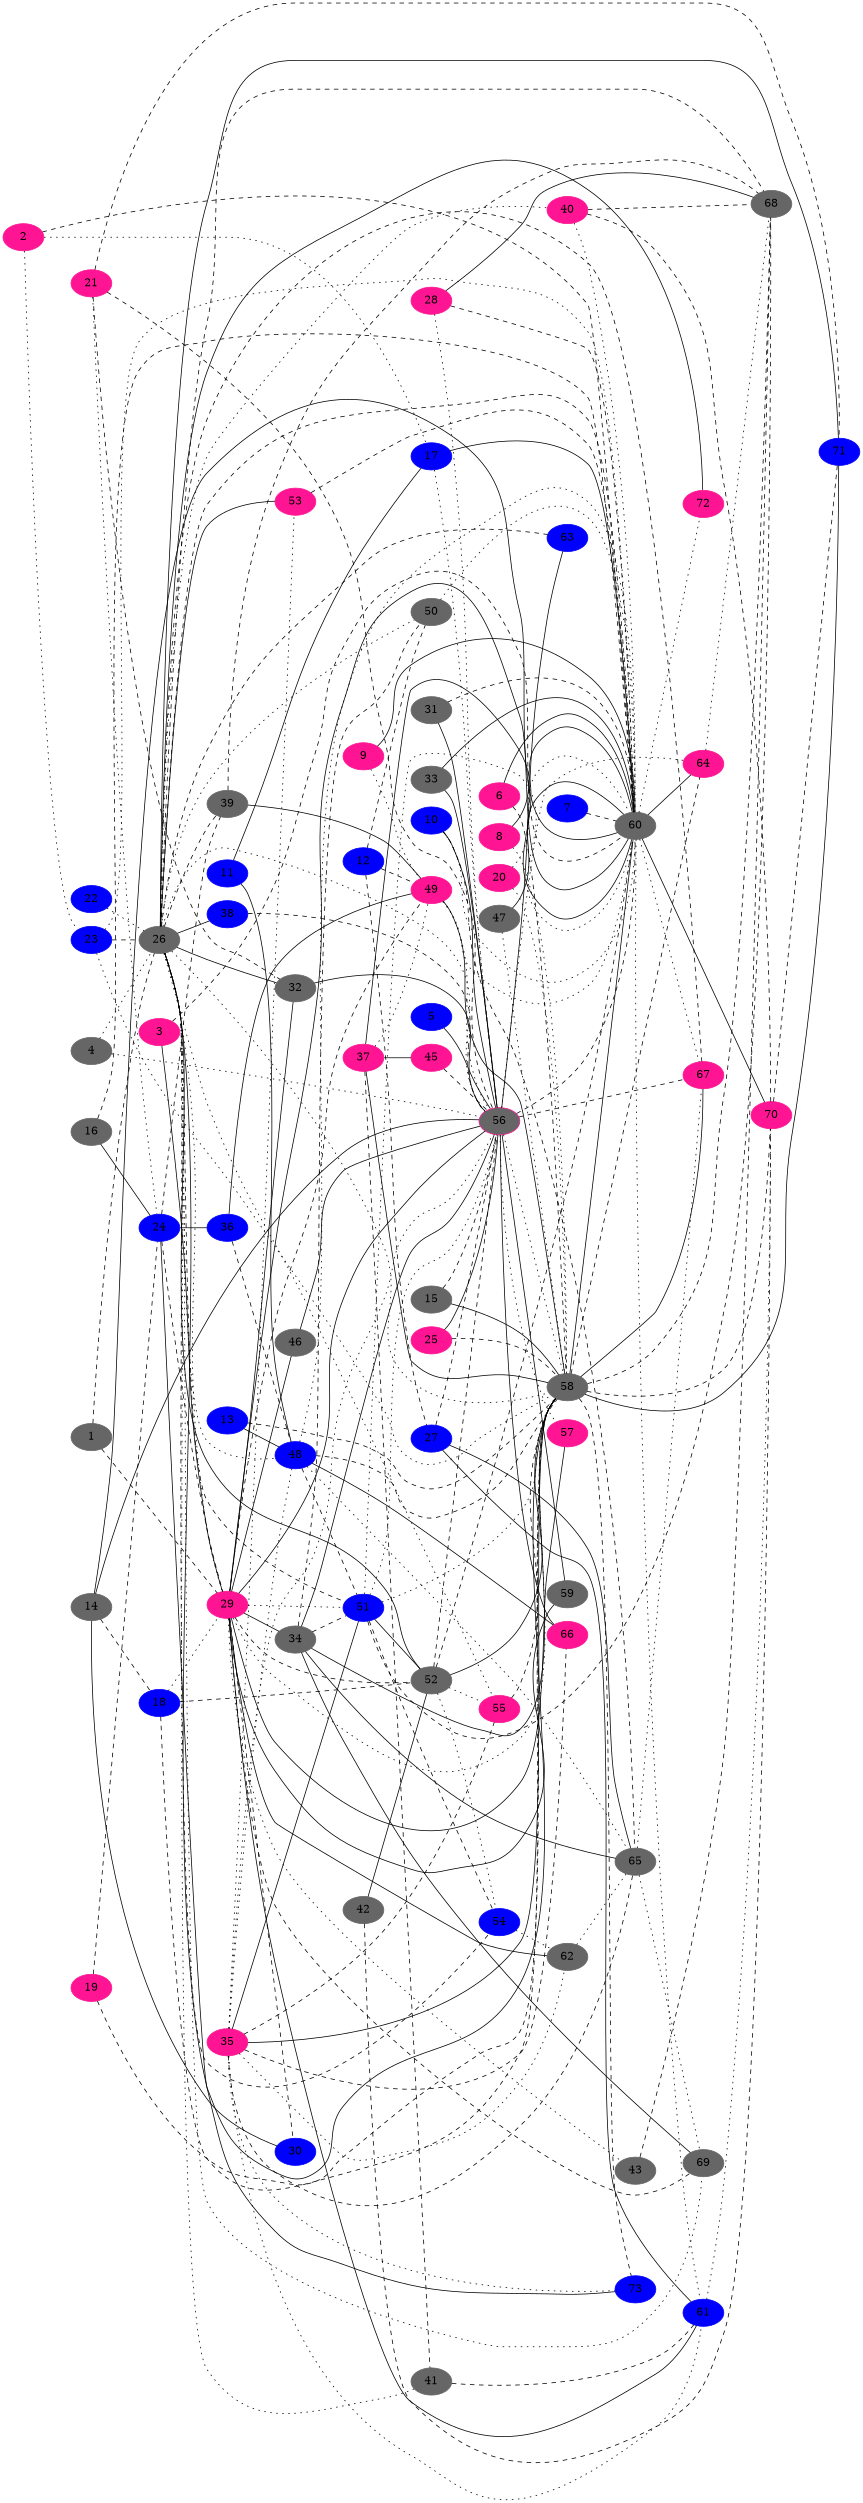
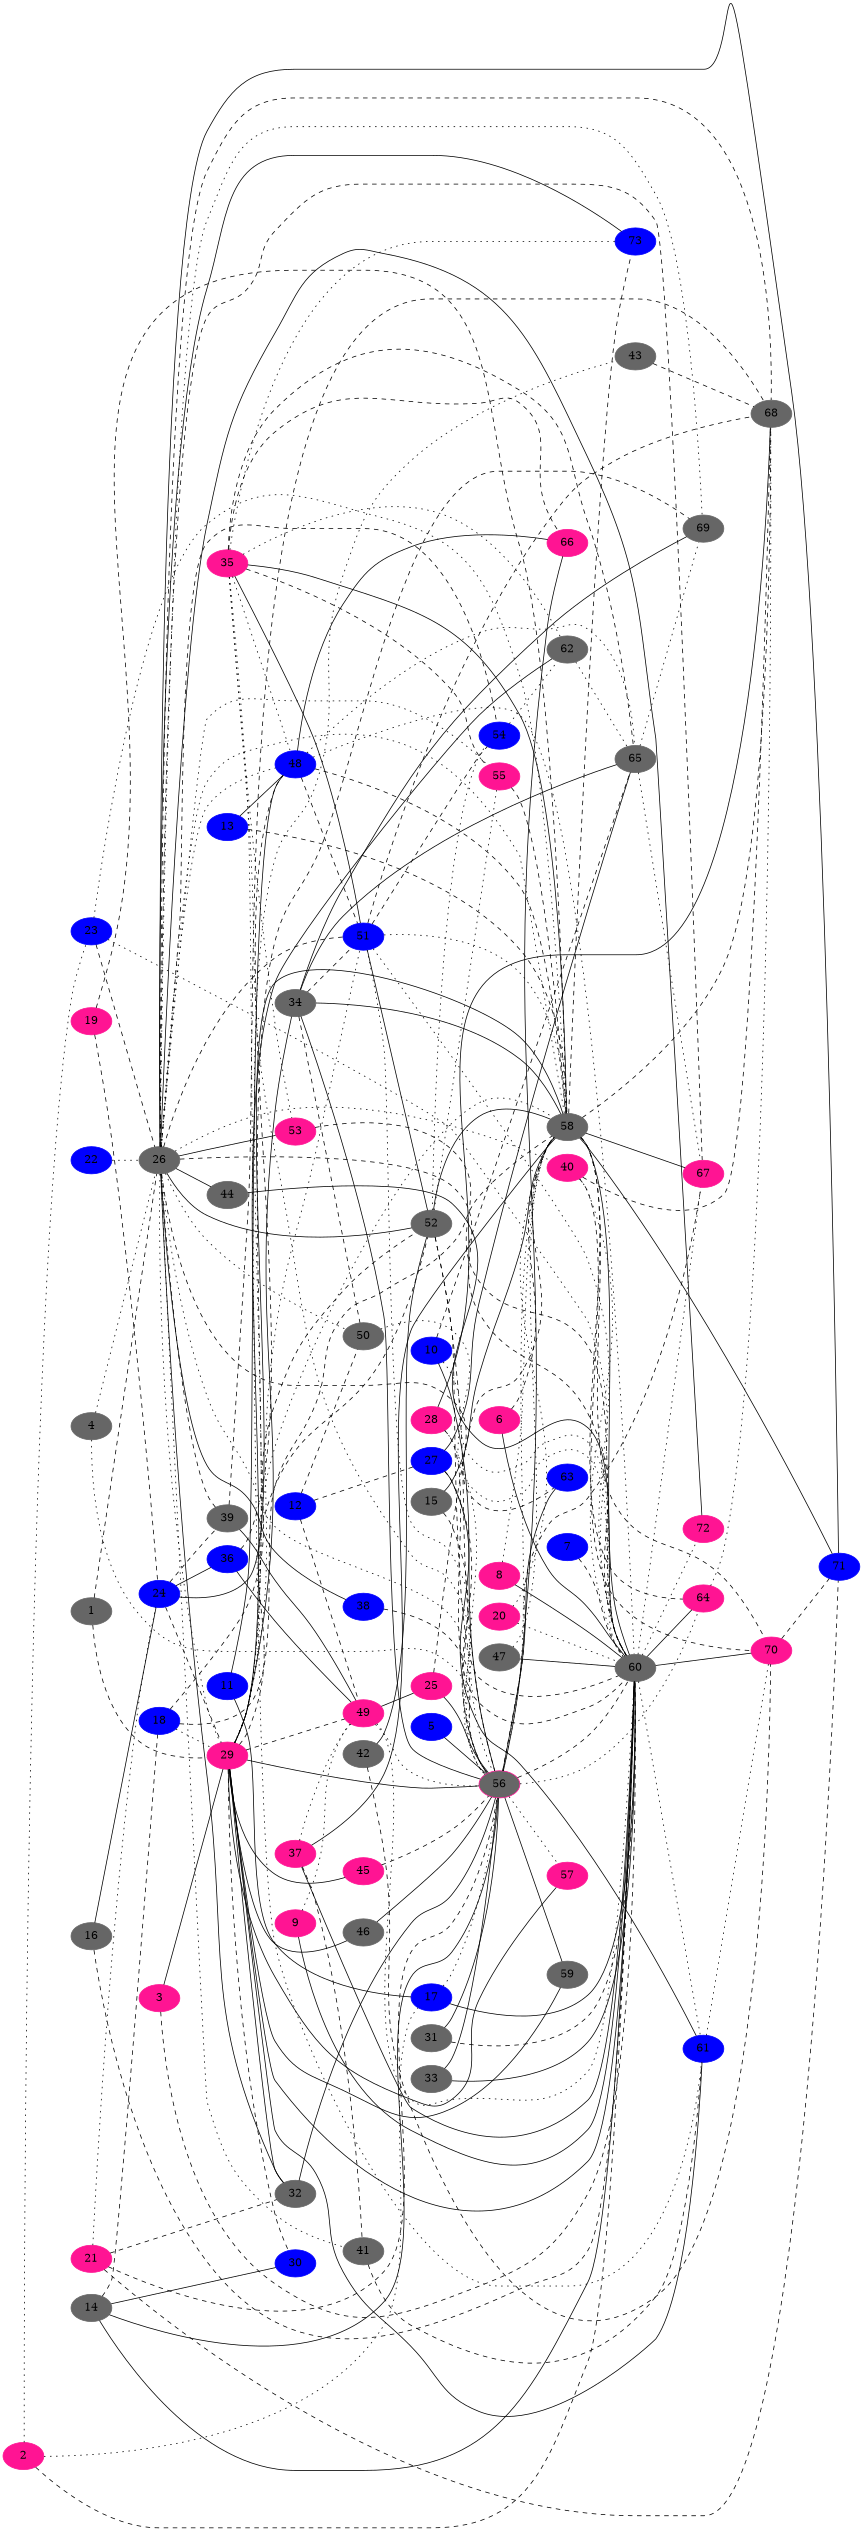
(398, 1058) -> (262, 1862)
(520, 1103) -> (405, 1697)
none -> (227, 1195)
